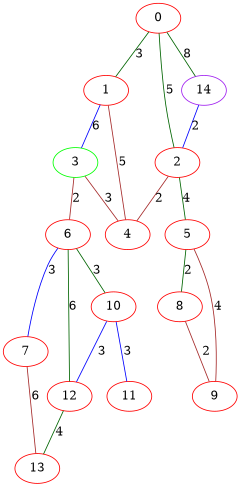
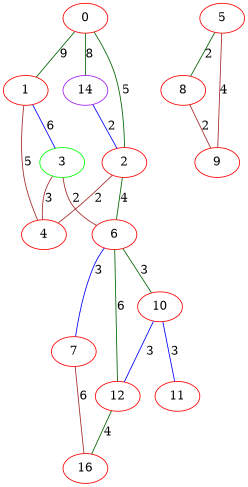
(139, 54) -> (64, 54)
(182, 199) -> (119, 199)
(37, 468) -> (85, 468)
